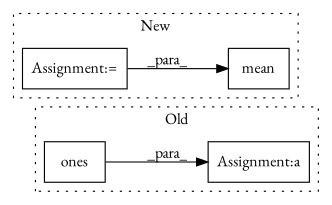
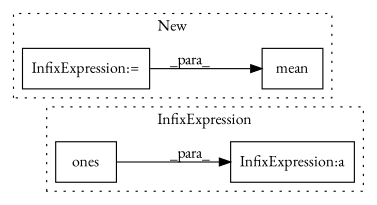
(75, 69) -> (86, 69)
(177, 120) -> (205, 120)
(259, 162) -> (292, 162)
